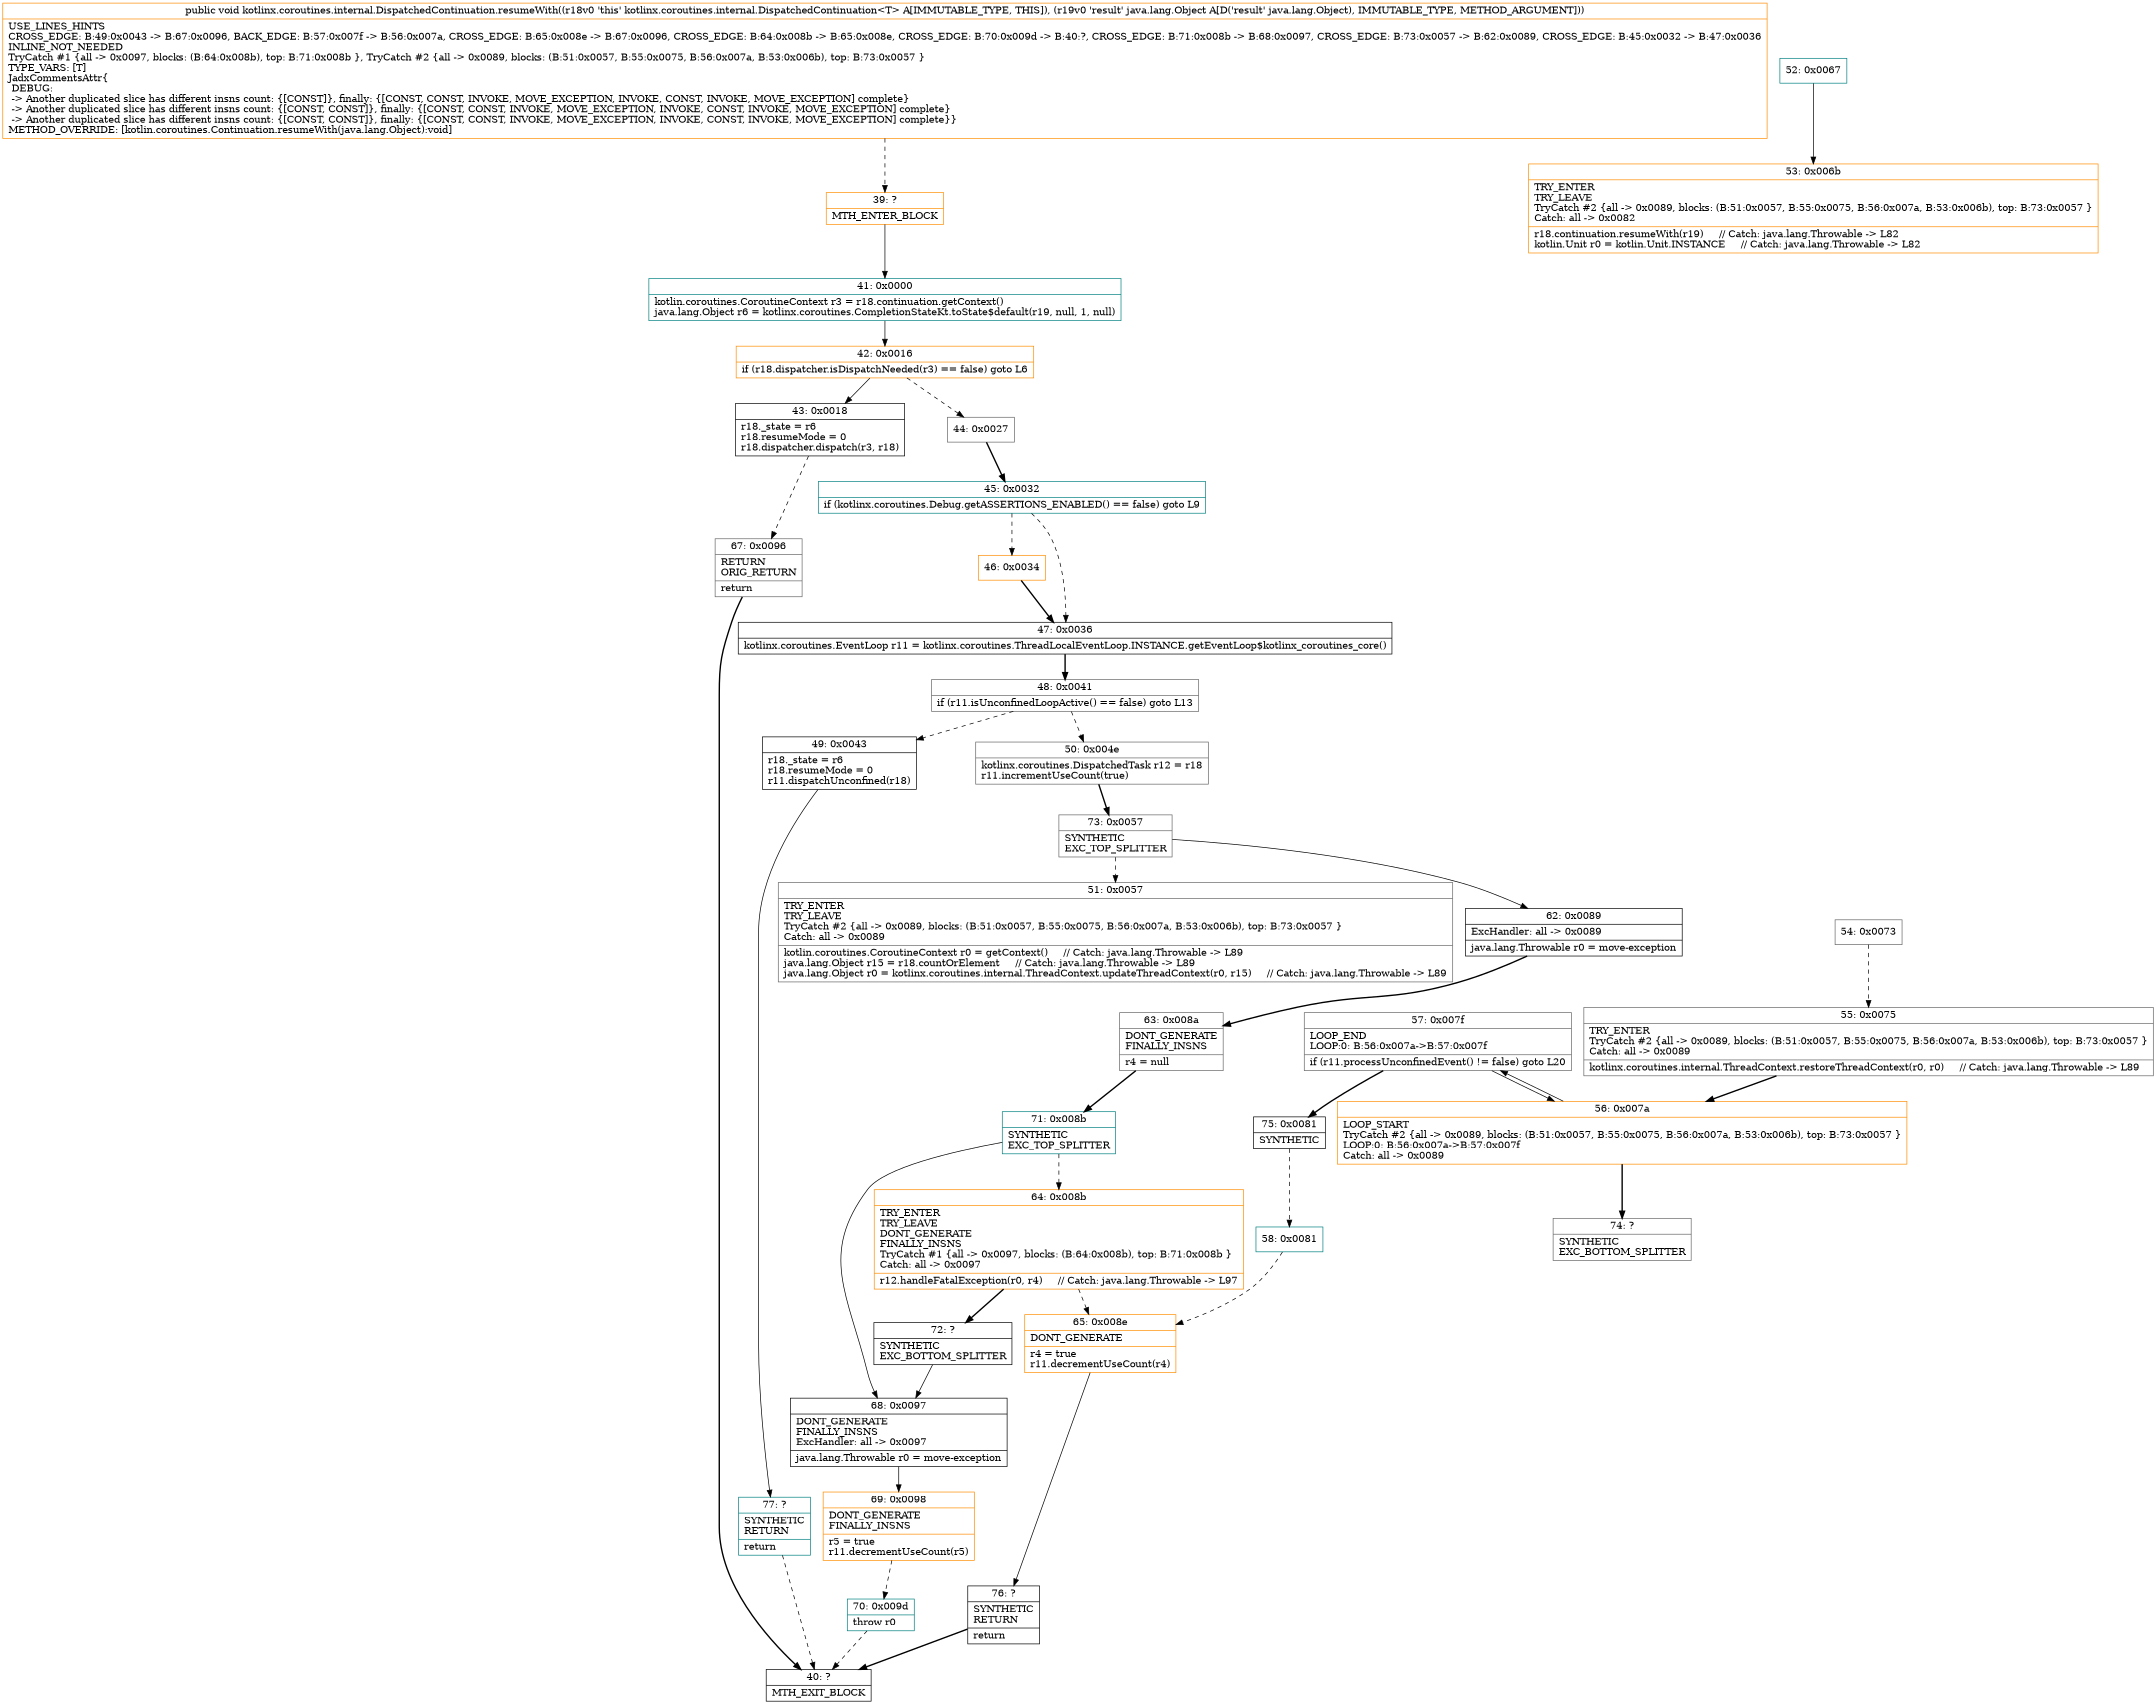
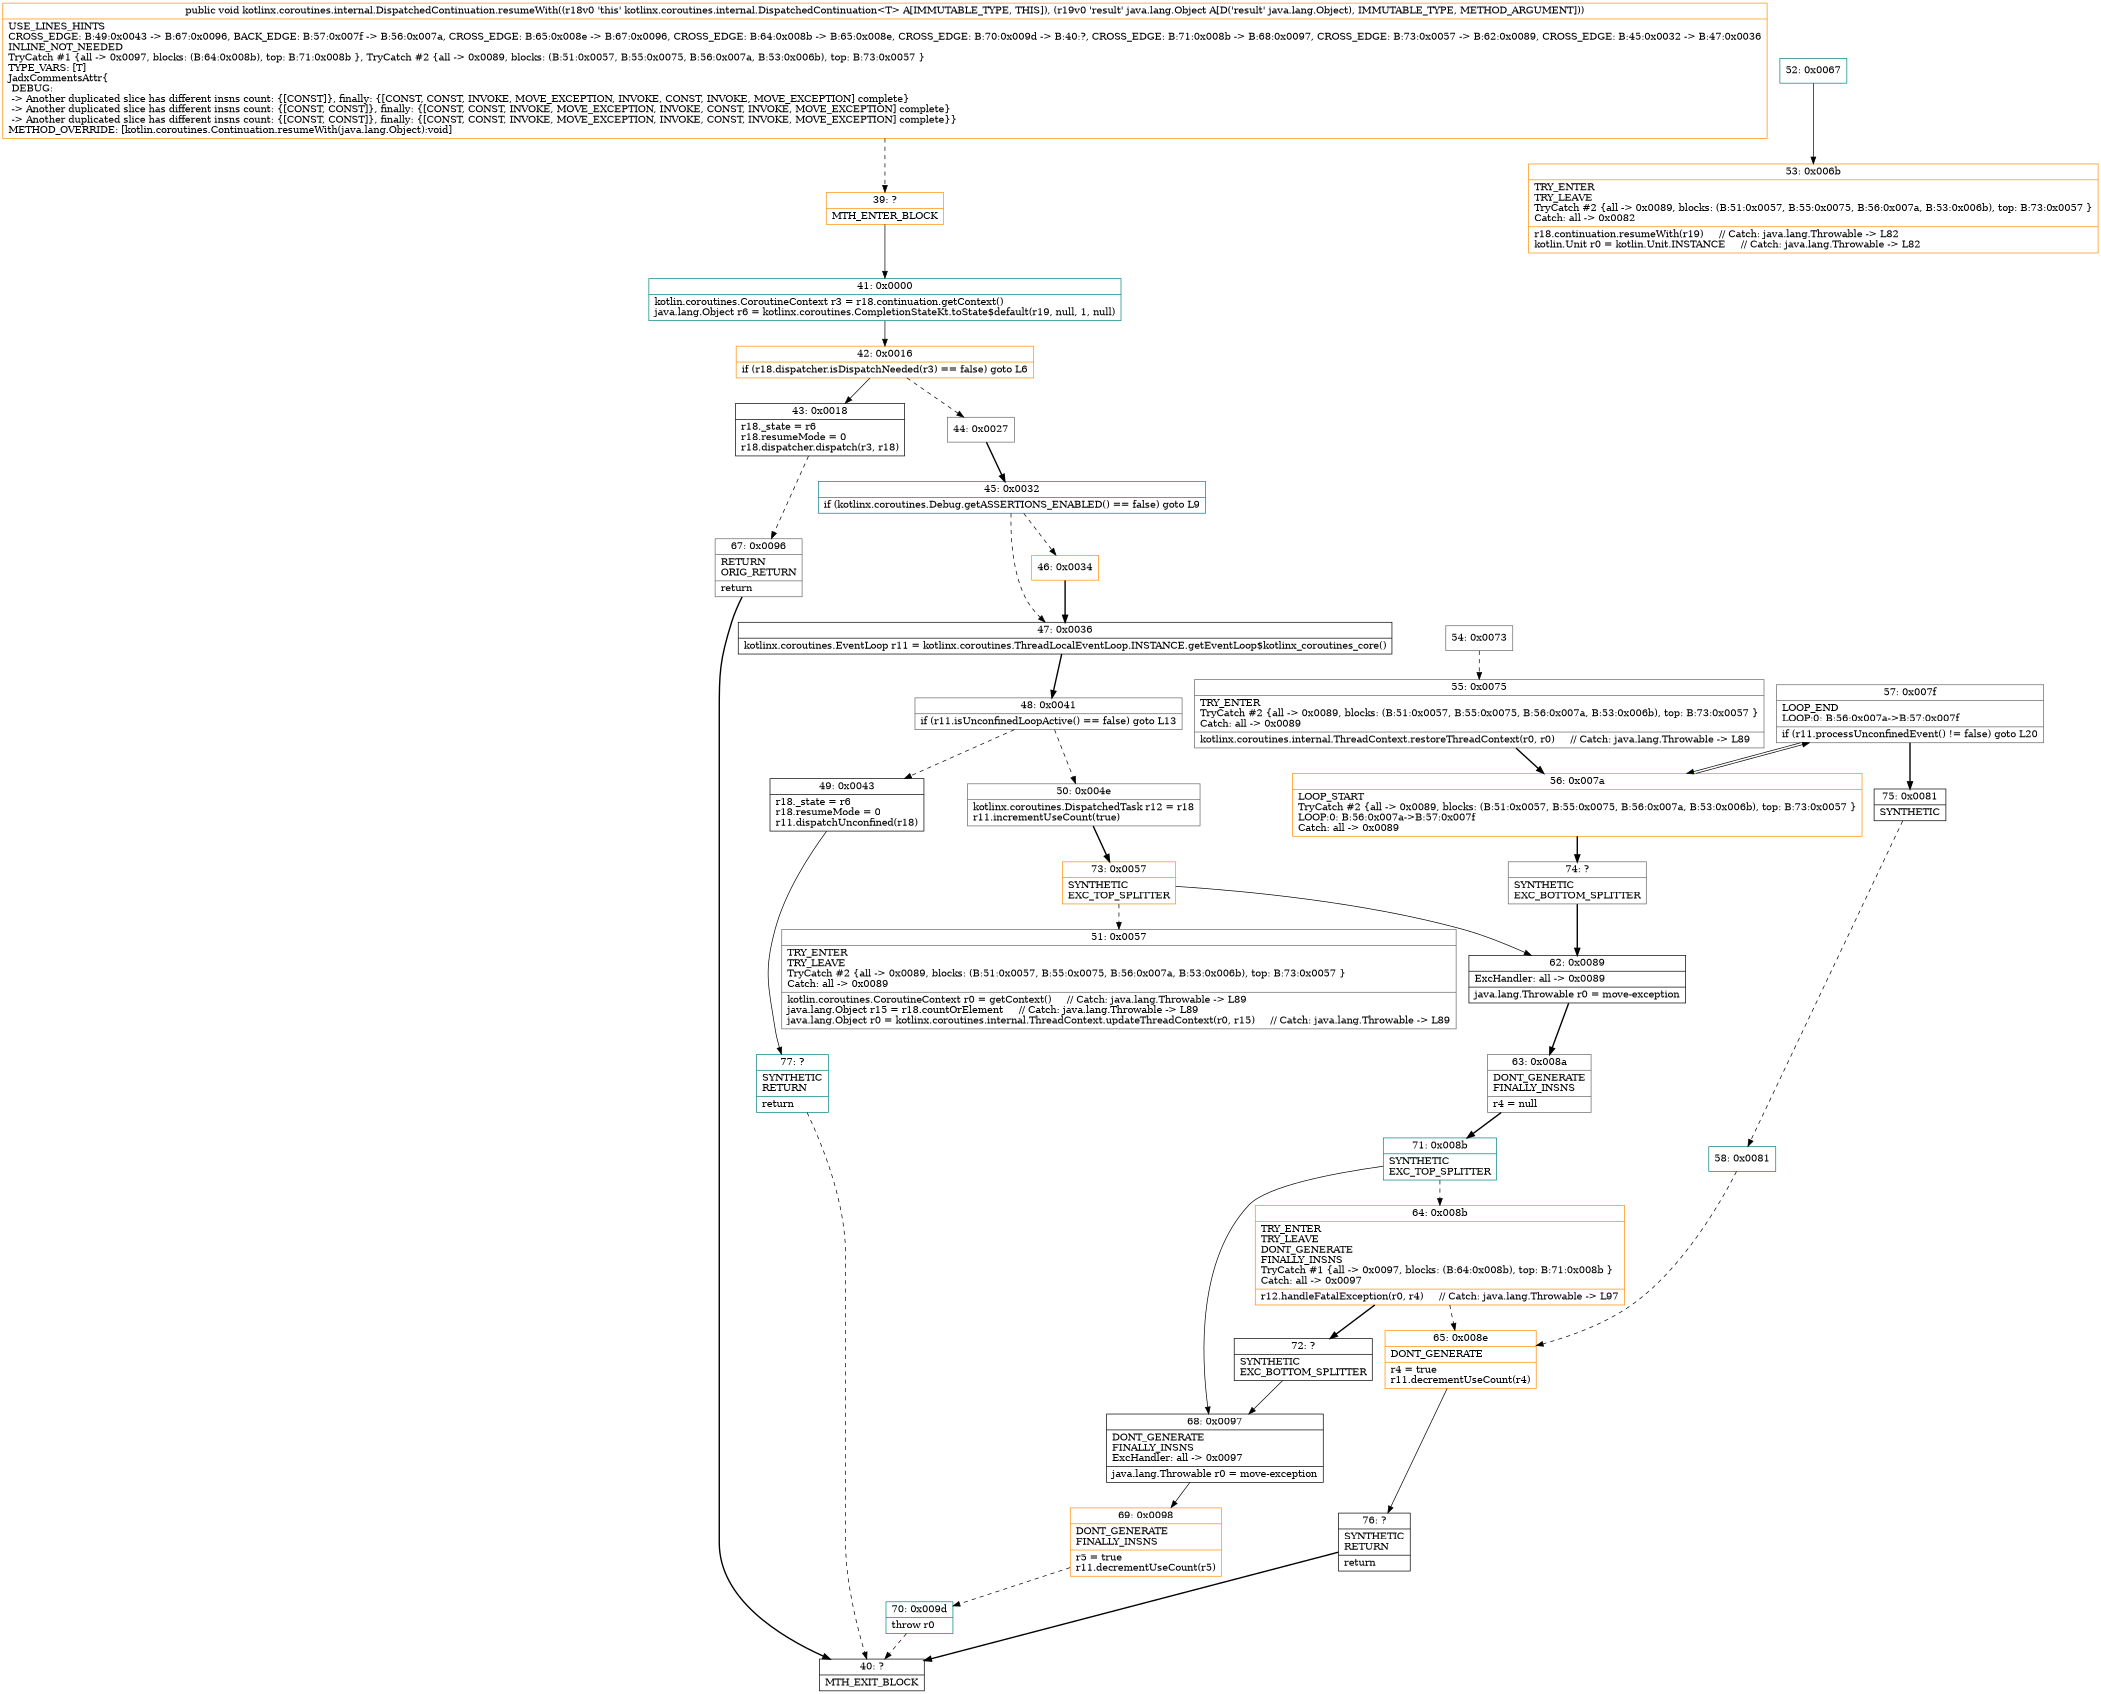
(1115, 836) -> (1119, 883)
none -> (1577, 926)
